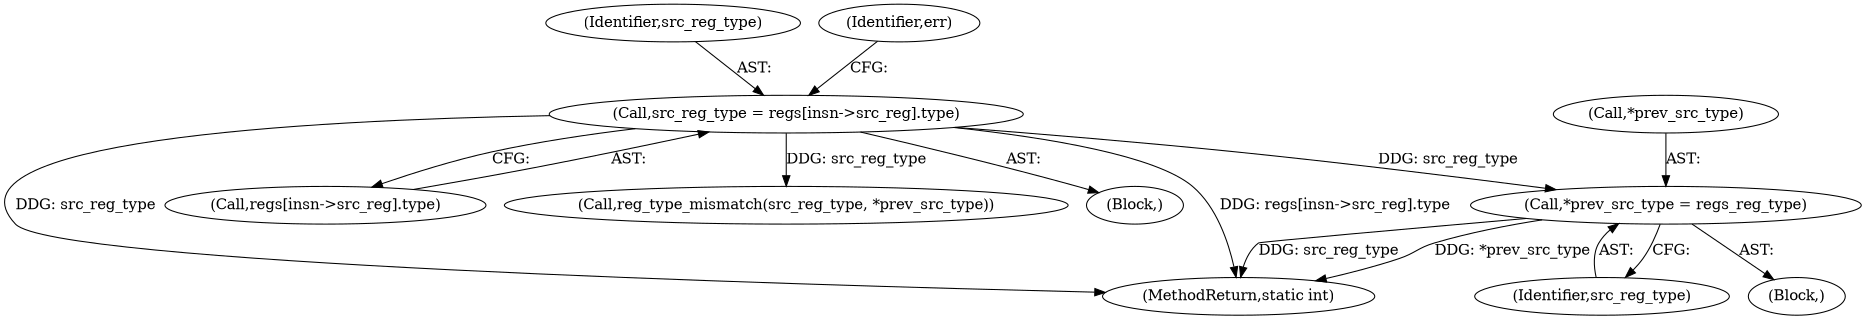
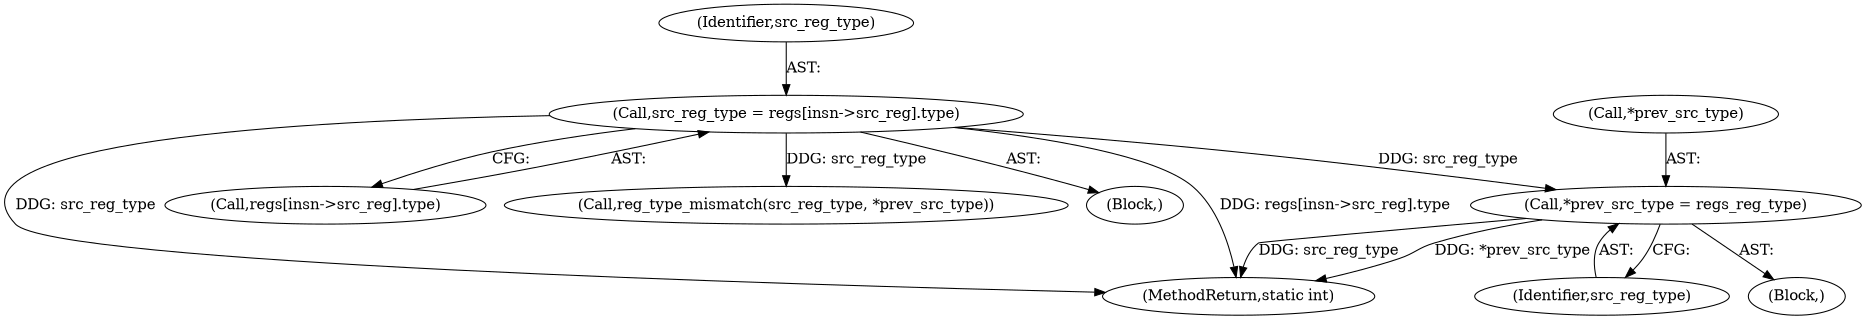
(899, 23) -> none
